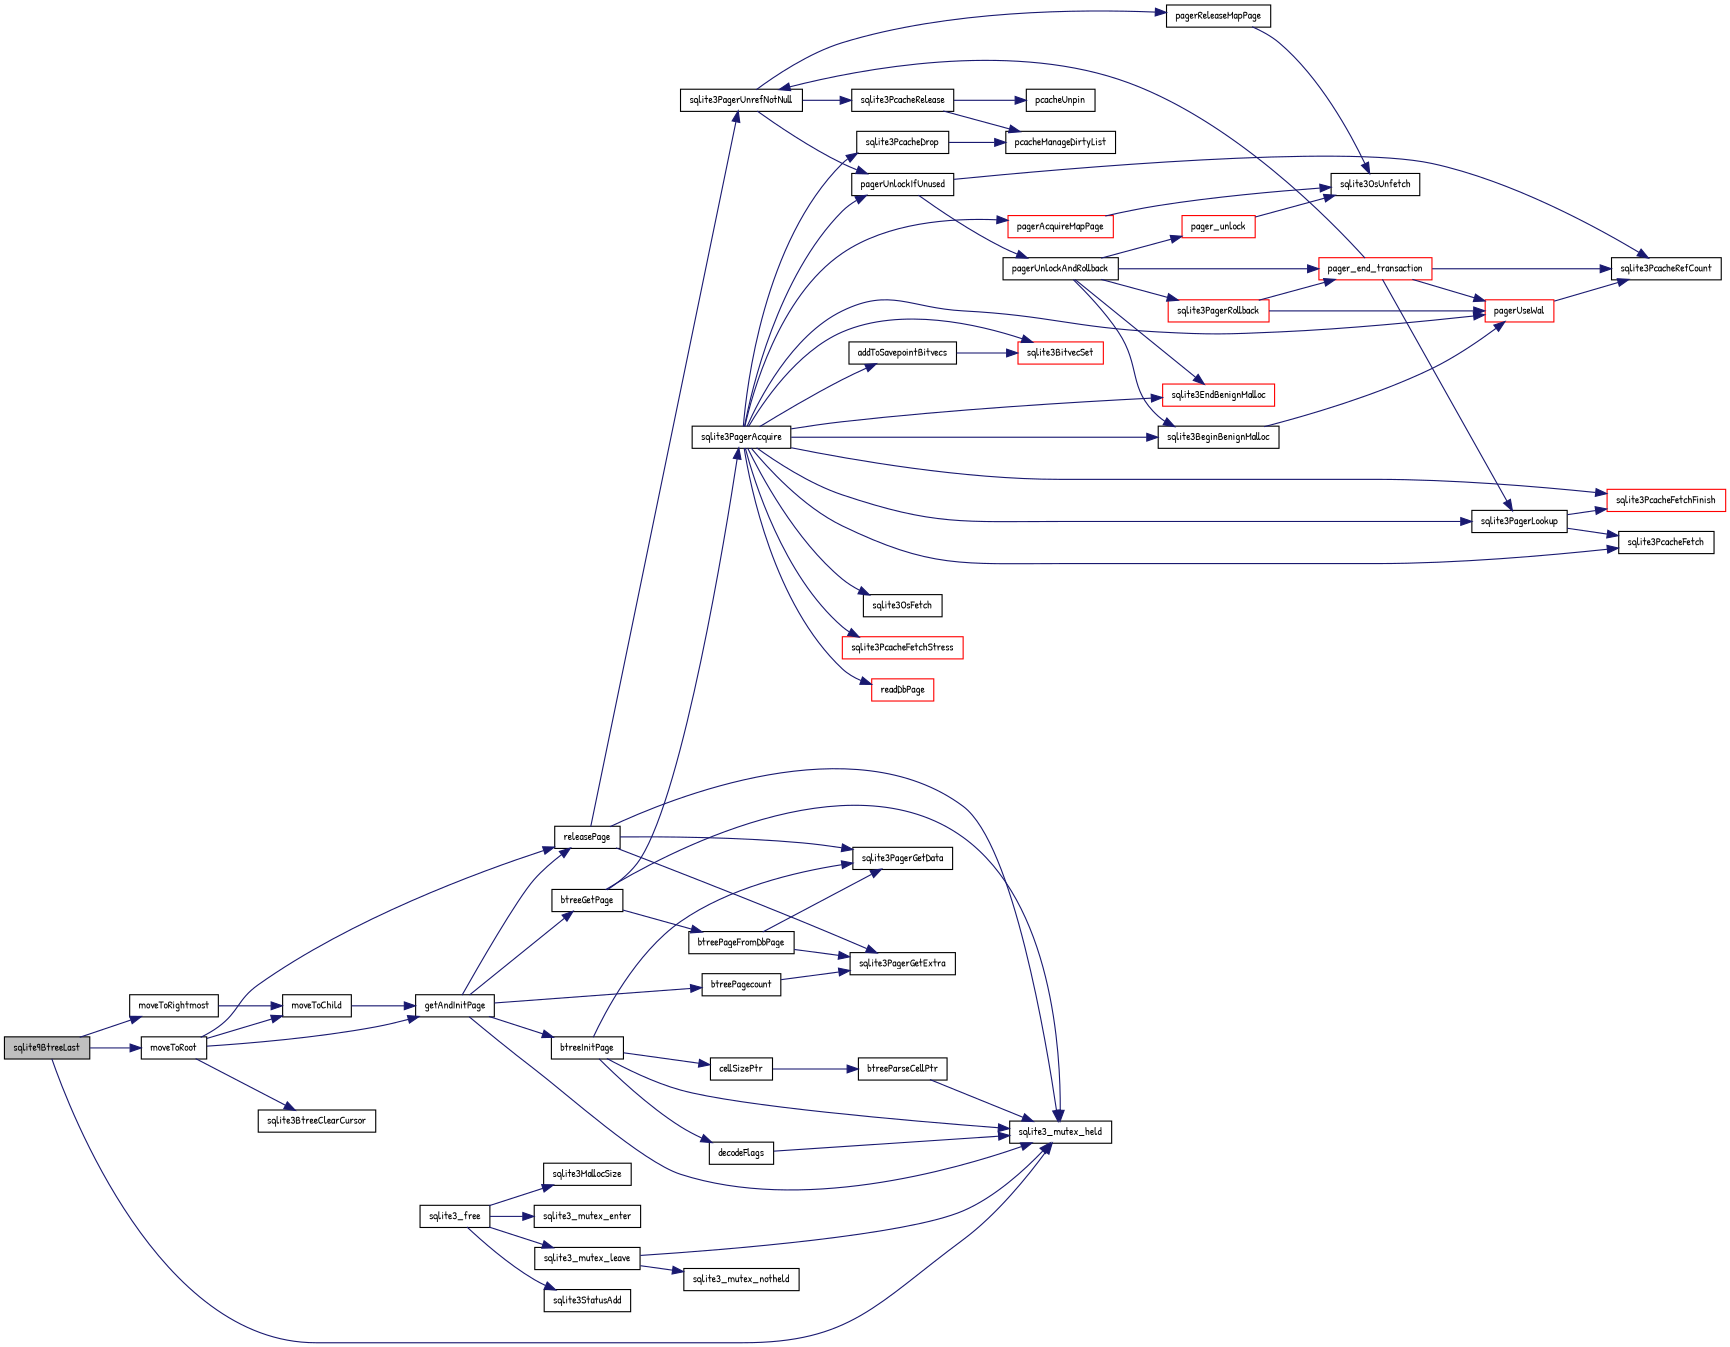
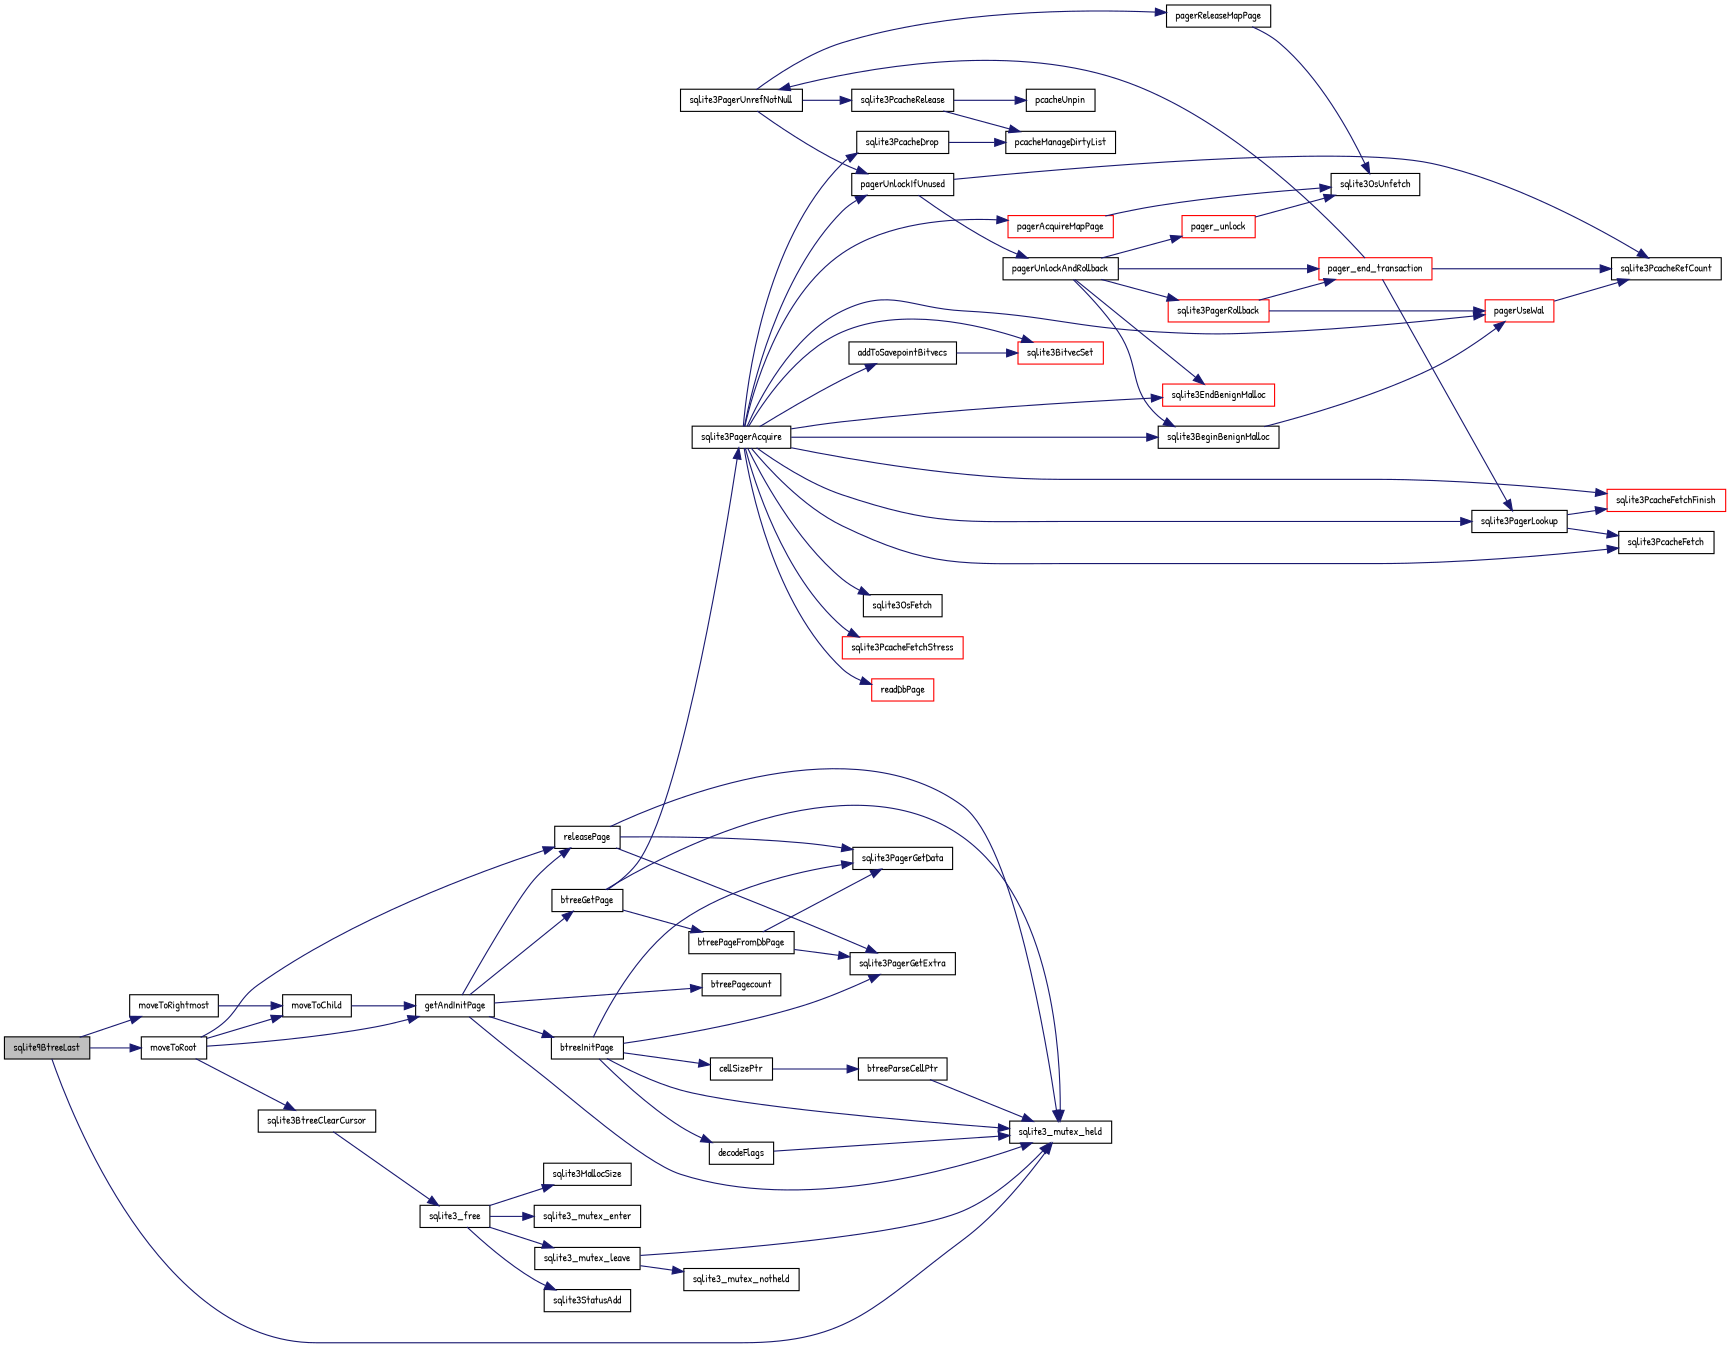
(1443, 289) -> none
(663, 474) -> none
(810, 976) -> (749, 1020)
none -> (381, 1166)
